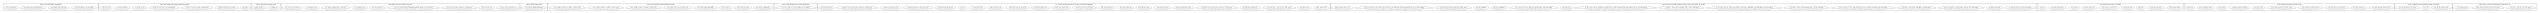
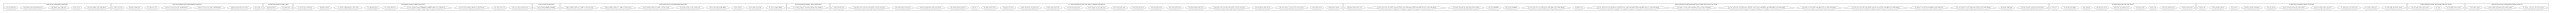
none -> (77, 8)
